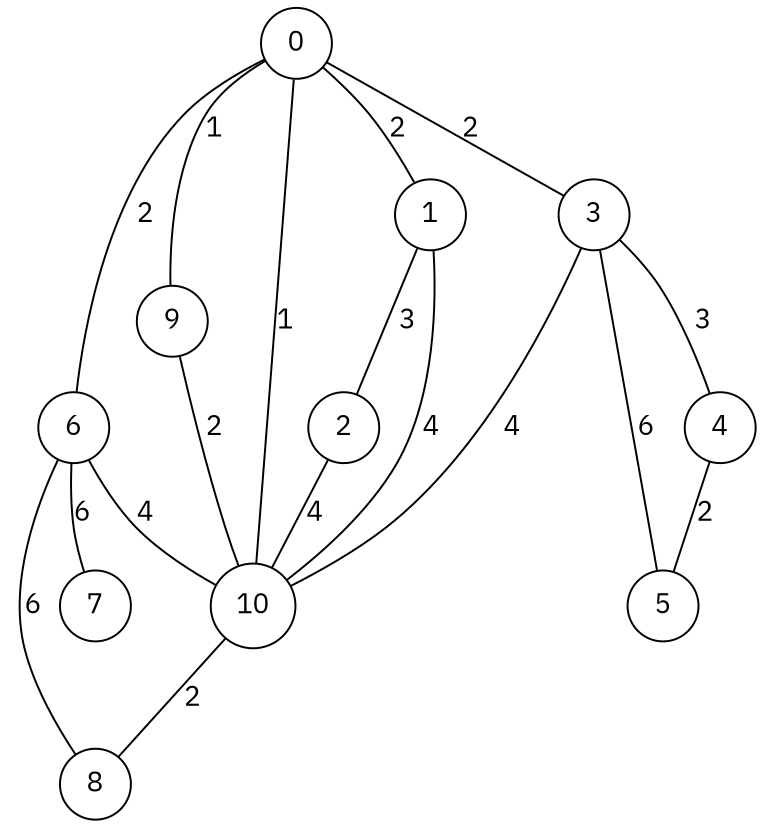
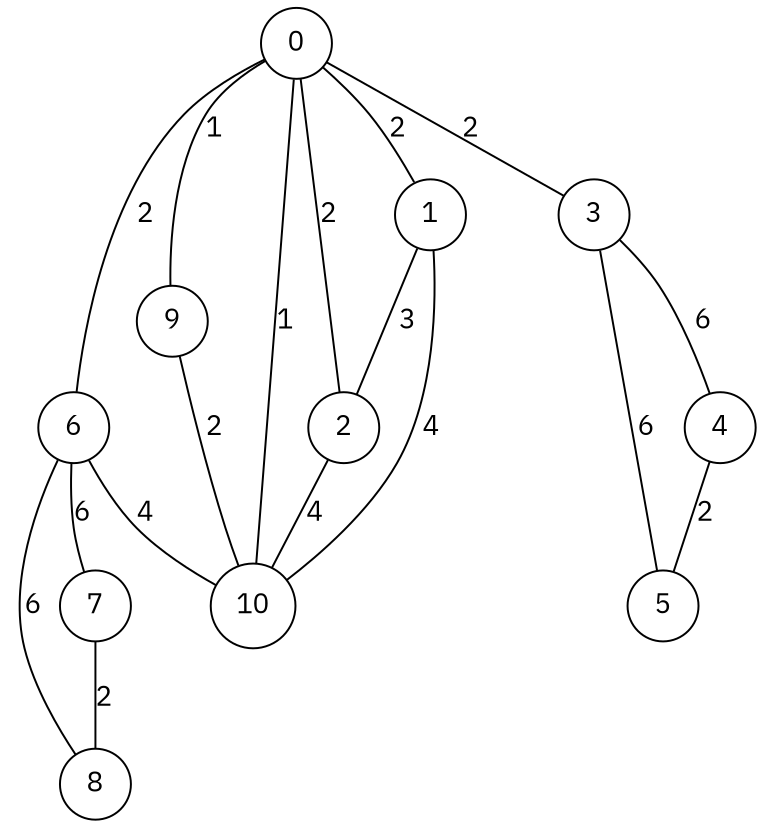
none -> (320, 236)
(703, 321) -> (703, 321)
(467, 444) -> none
(172, 698) -> (95, 695)
